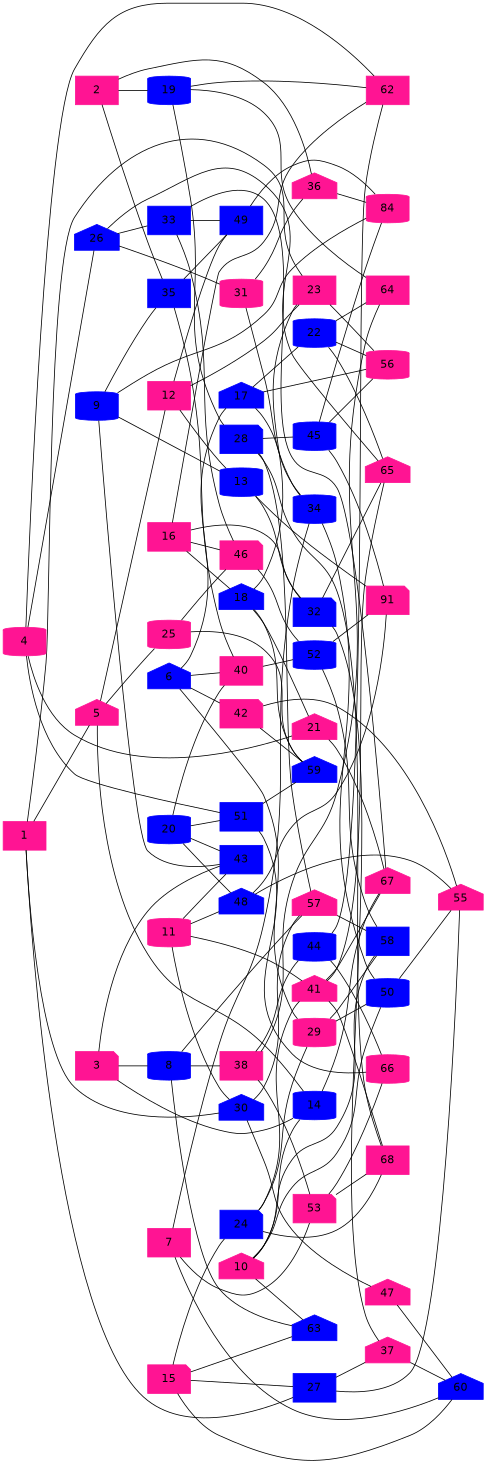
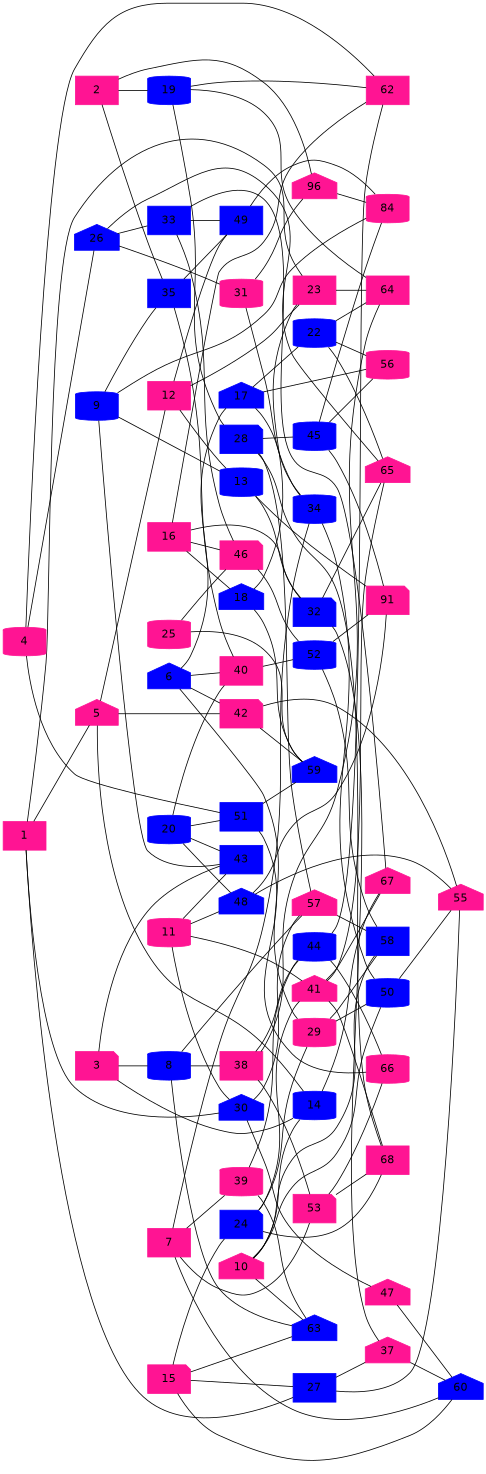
(315, 187) -> (315, 187)
(352, 328) -> (351, 290)
(130, 676) -> (169, 714)
(315, 728) -> none
none -> (241, 1182)
